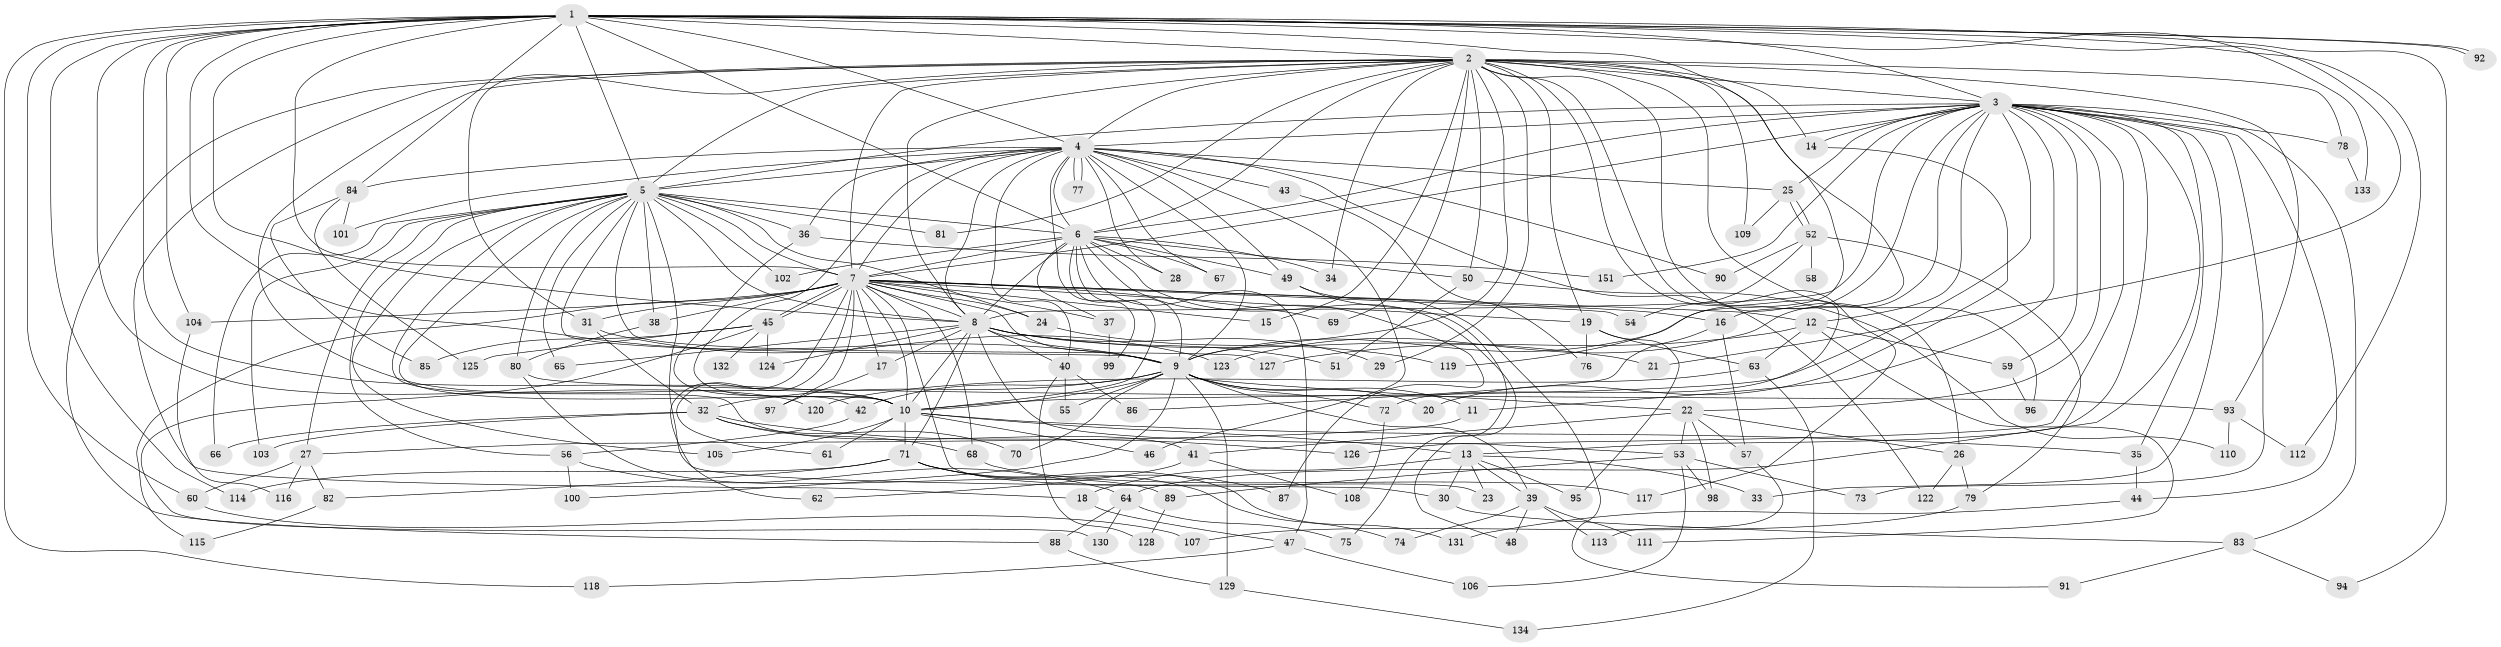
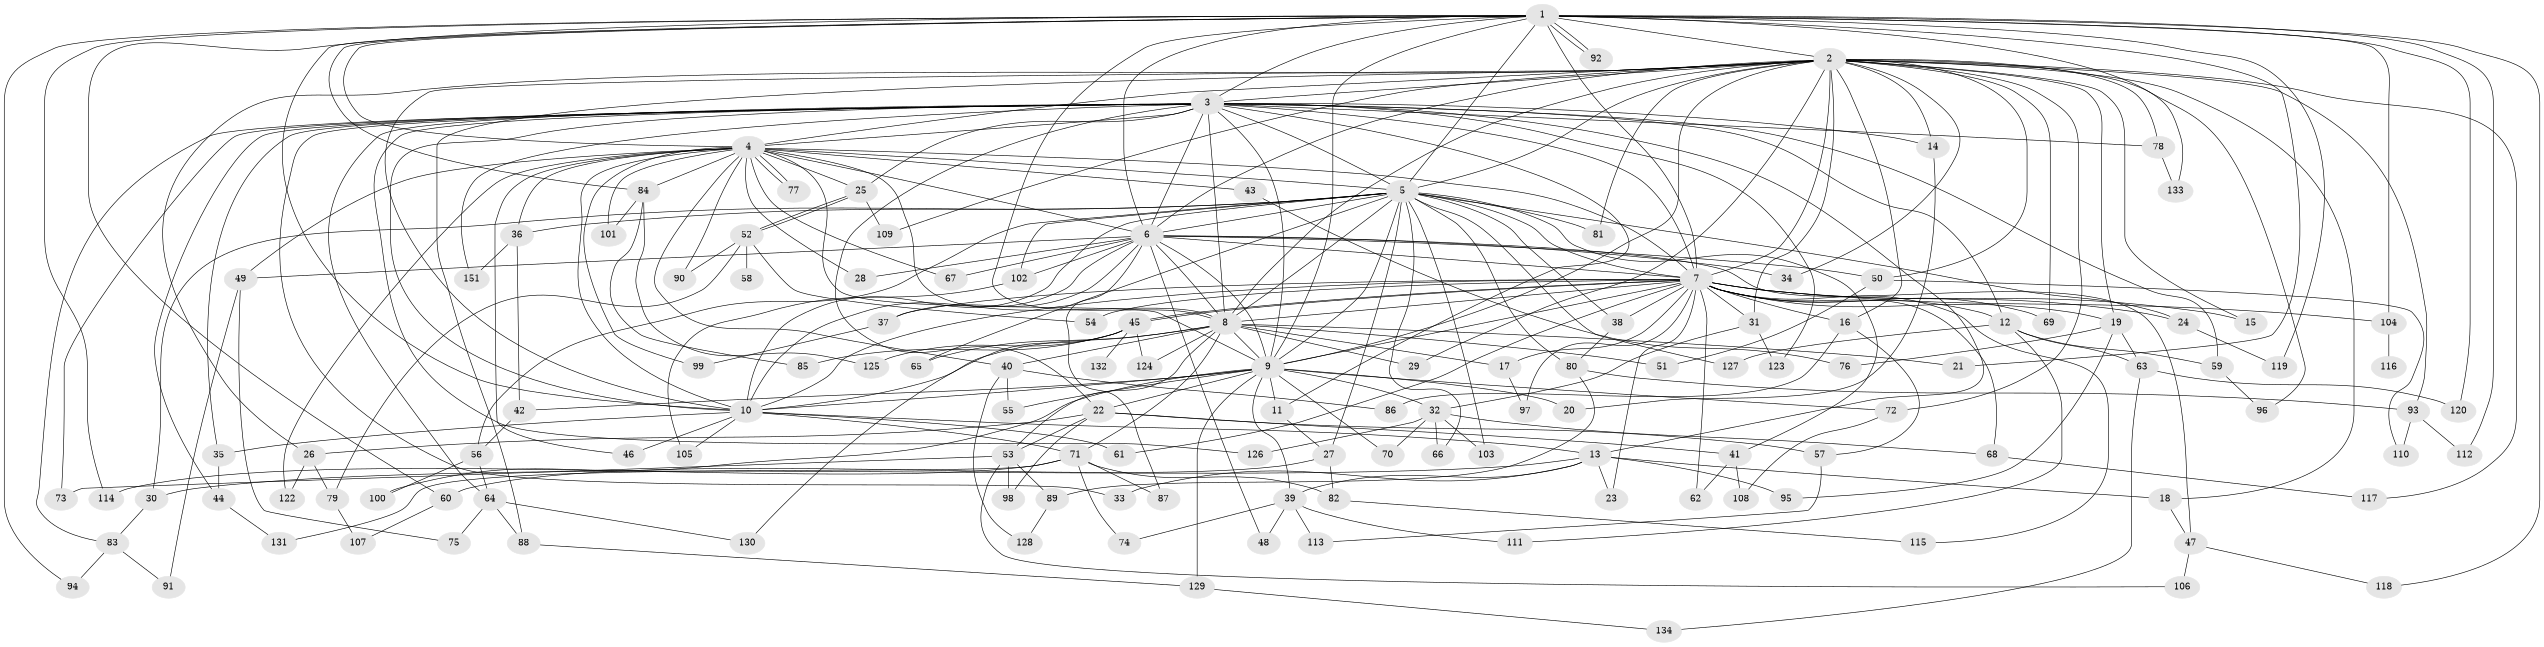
(358, 376) -> (788, 307)
(296, 474) -> none
